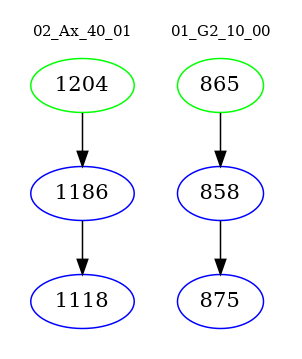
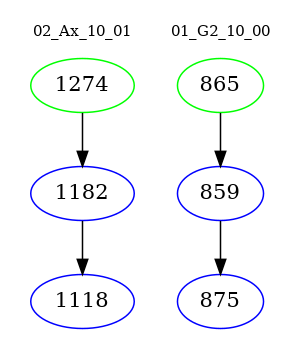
(82, 32) -> (82, 32)
(82, 86) -> (82, 86)
(82, 194) -> (82, 194)
(220, 194) -> (220, 194)
